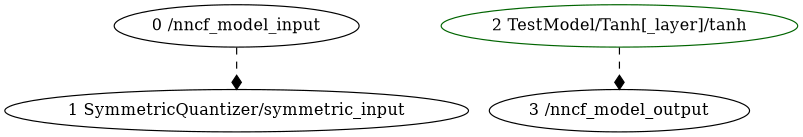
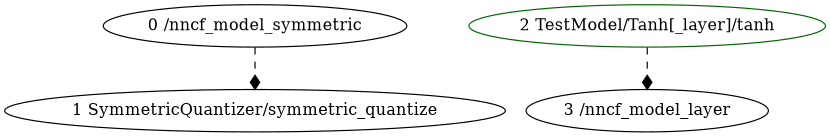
(237, 26) -> (255, 26)
(237, 111) -> (255, 111)
(619, 111) -> (647, 111)
